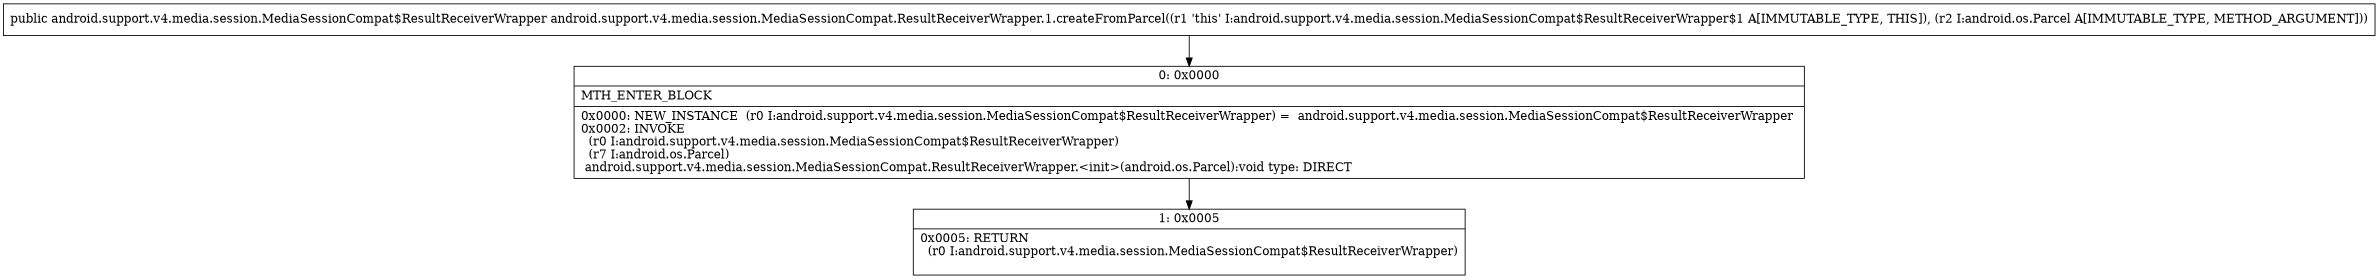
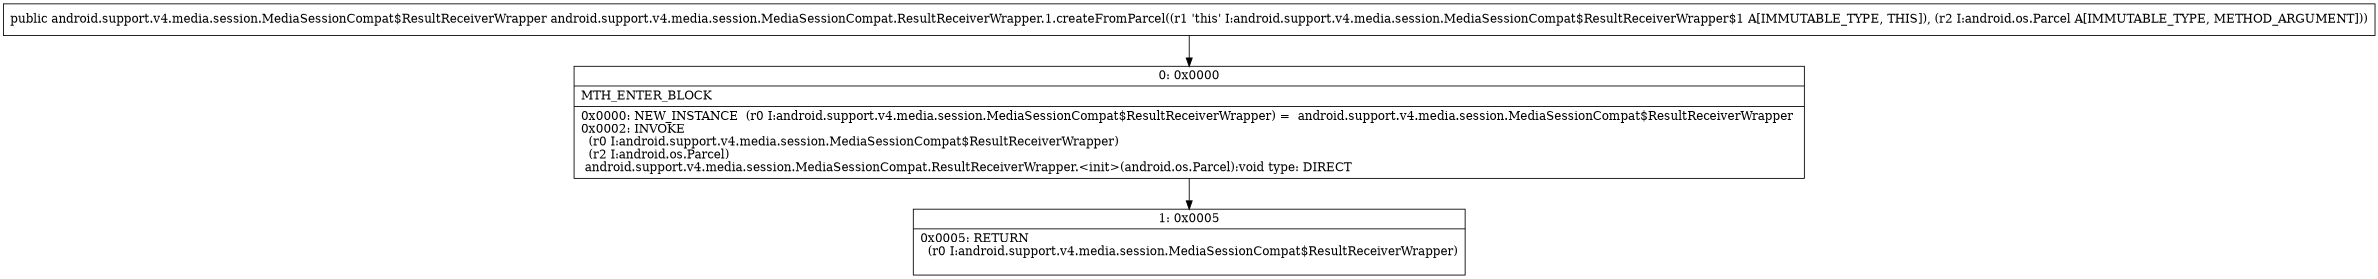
(655, 155) -> (655, 155)
